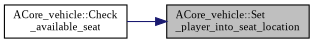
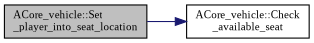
(141, 22) -> (161, 22)
